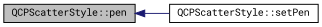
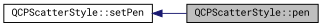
(157, 13) -> (174, 13)
